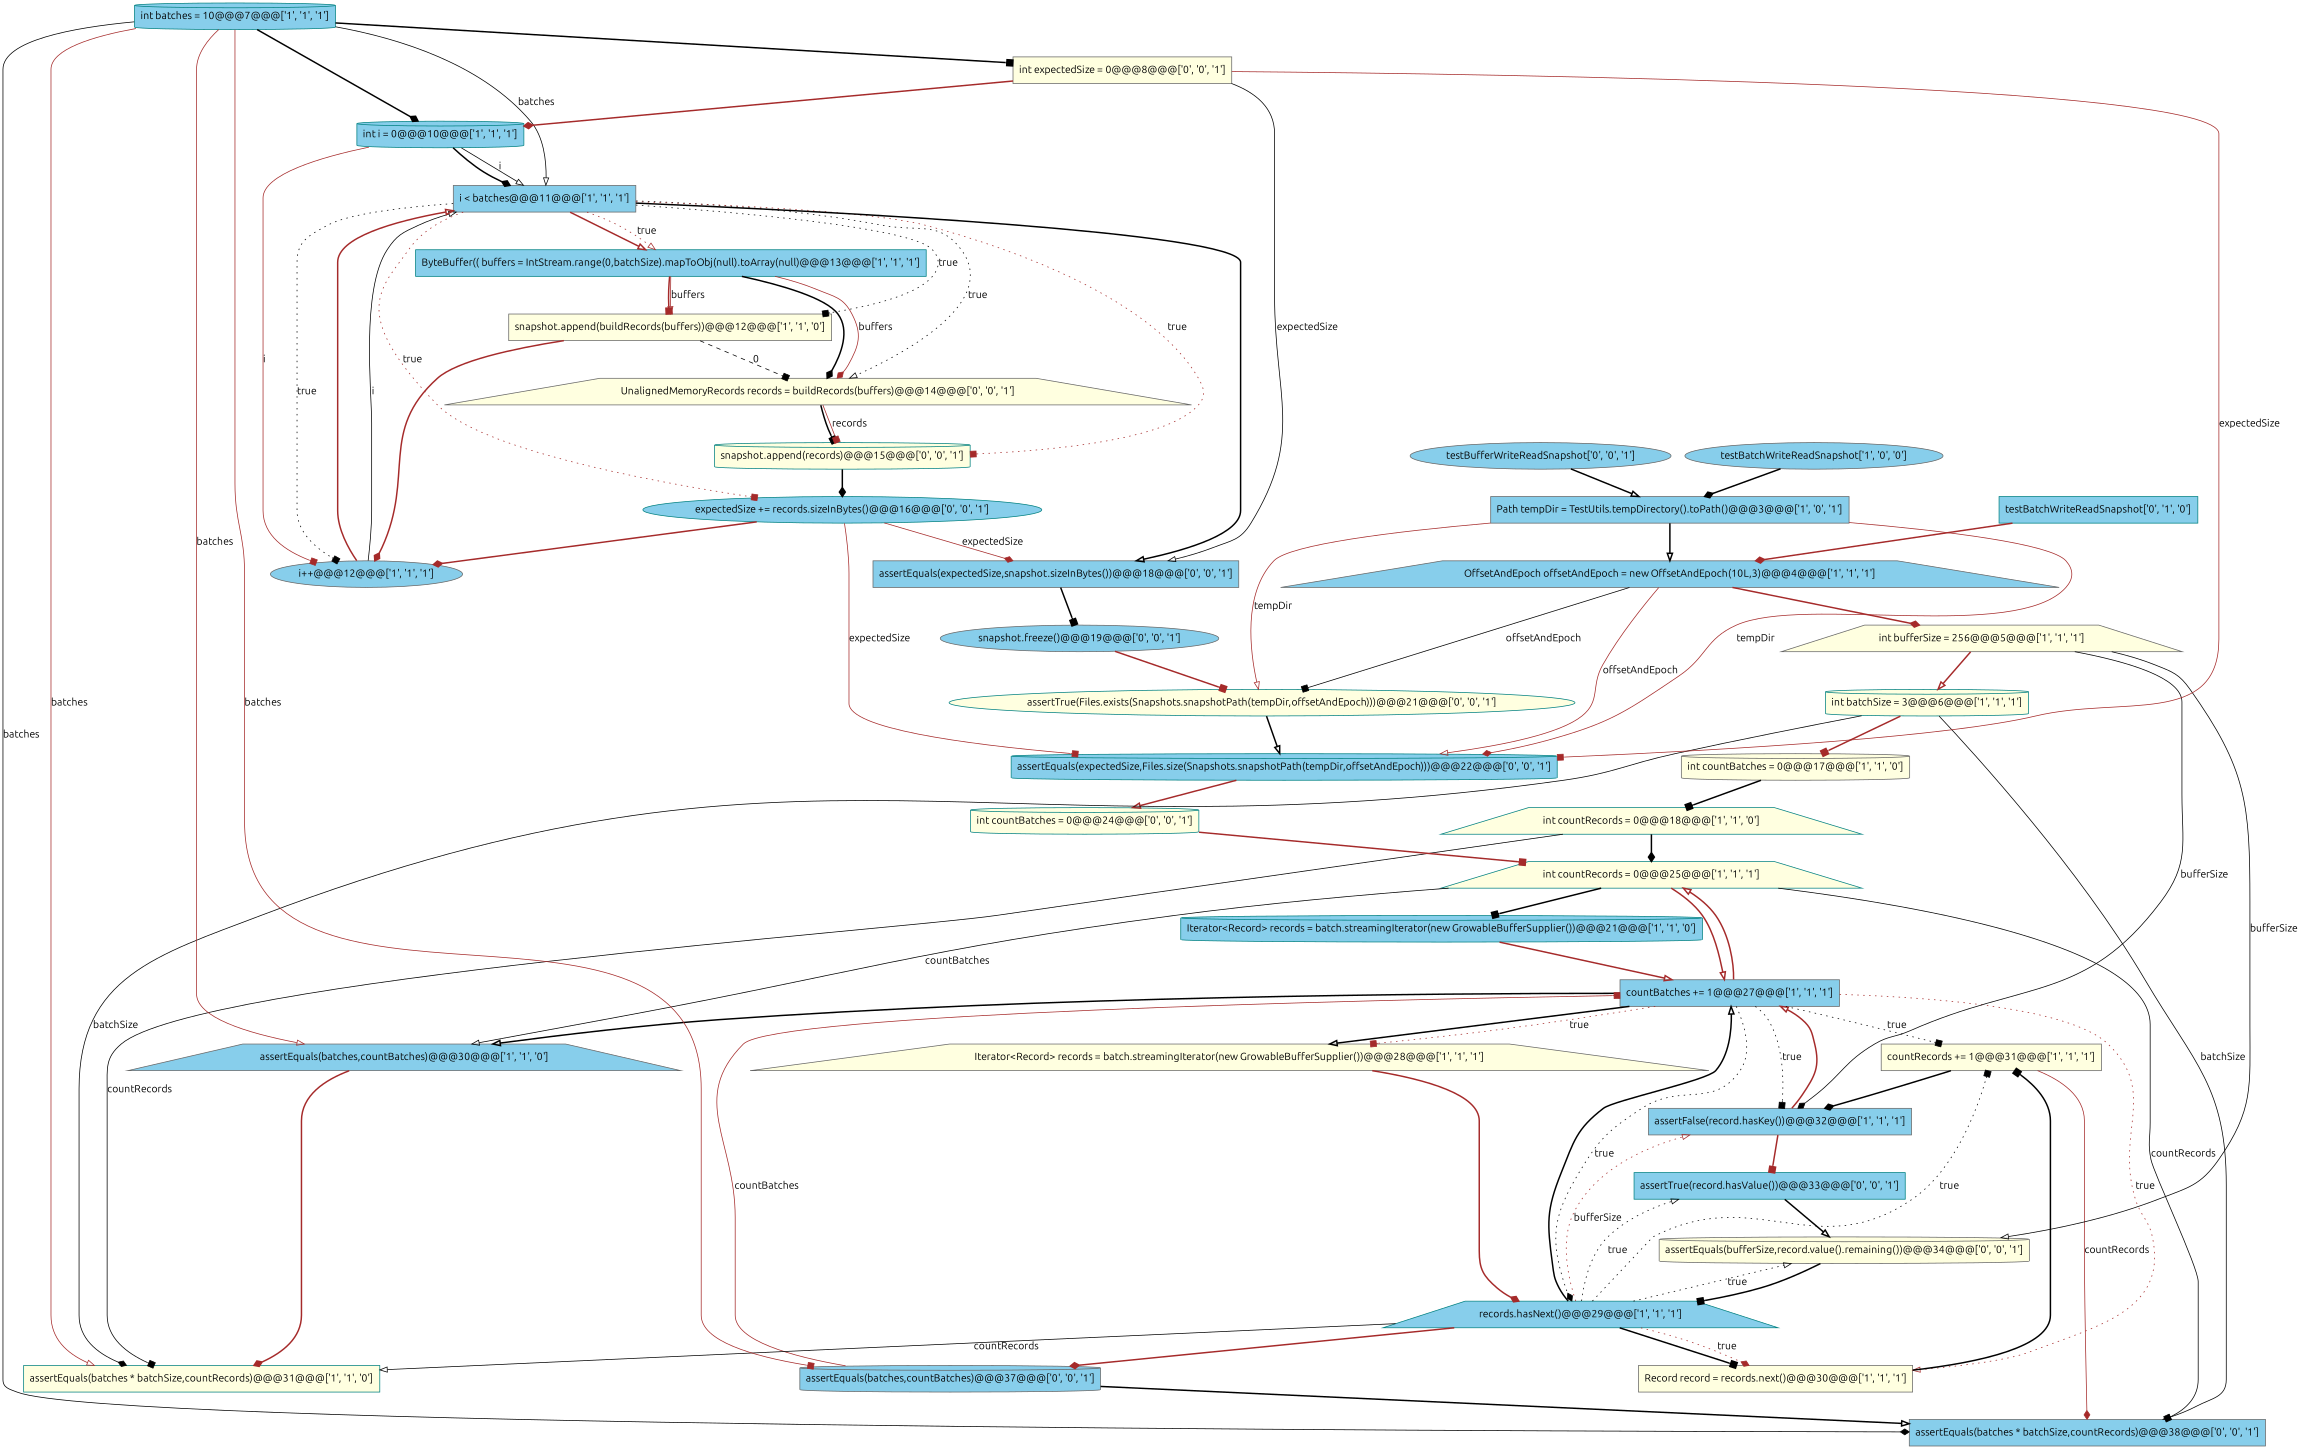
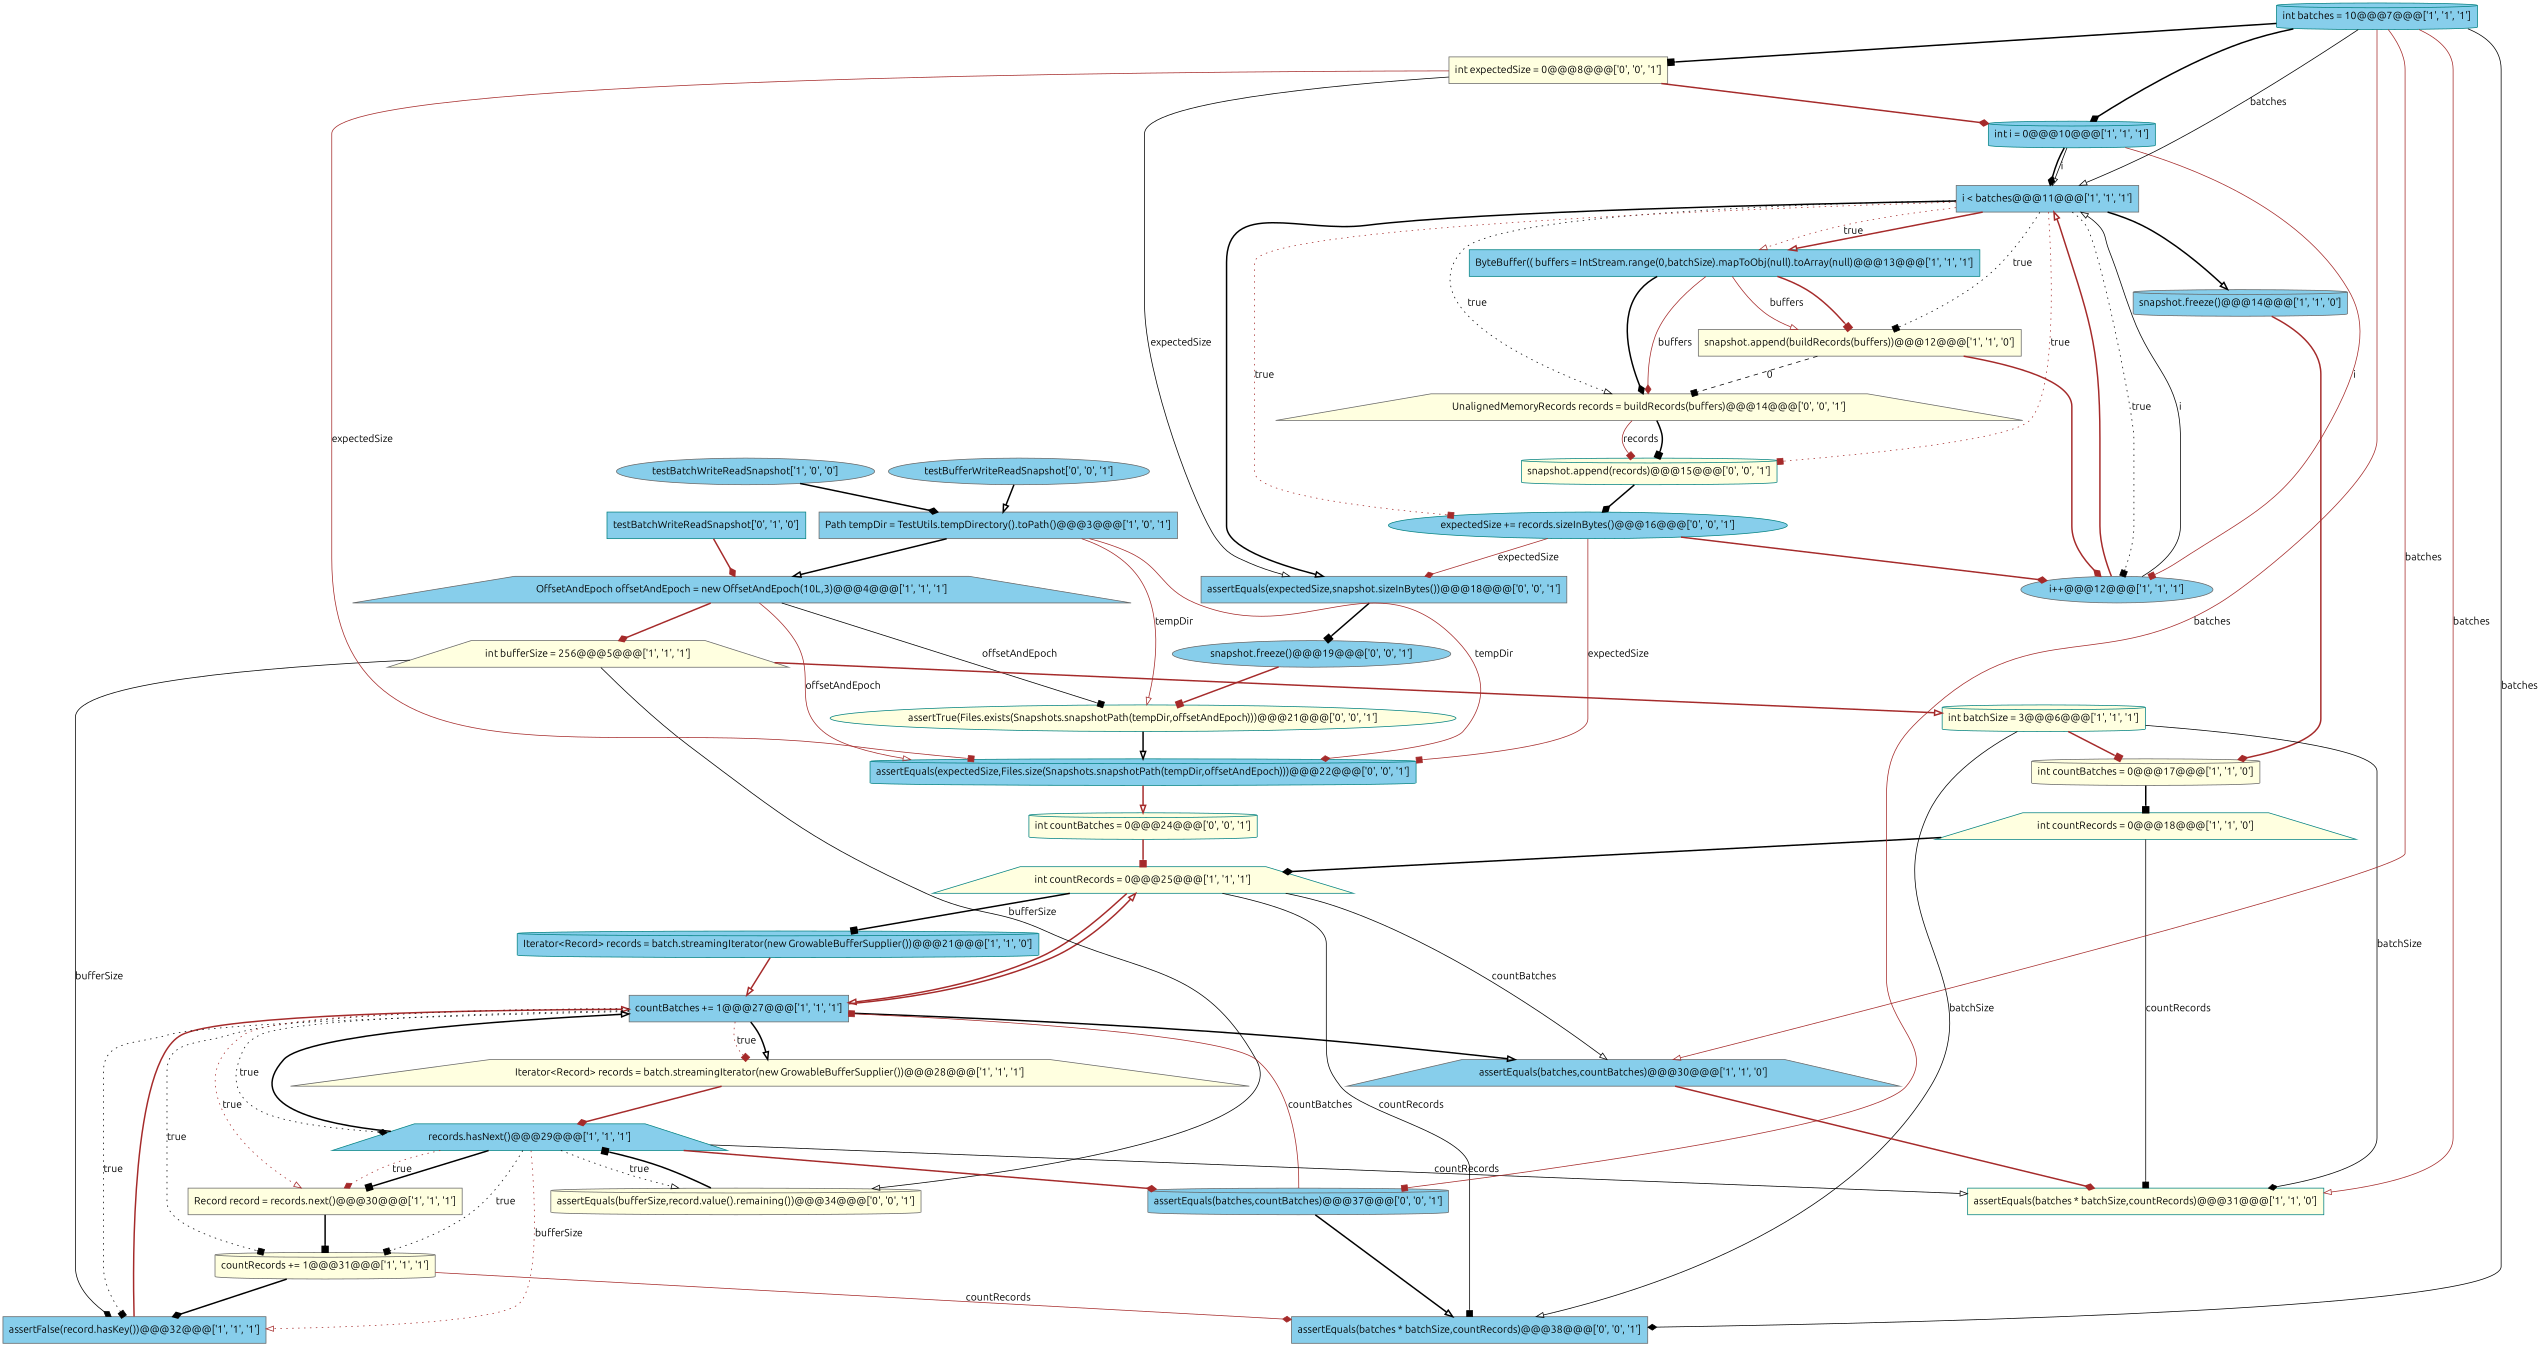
none -> (2240, 303)
(1991, 1057) -> (325, 1266)
(1770, 1186) -> none
